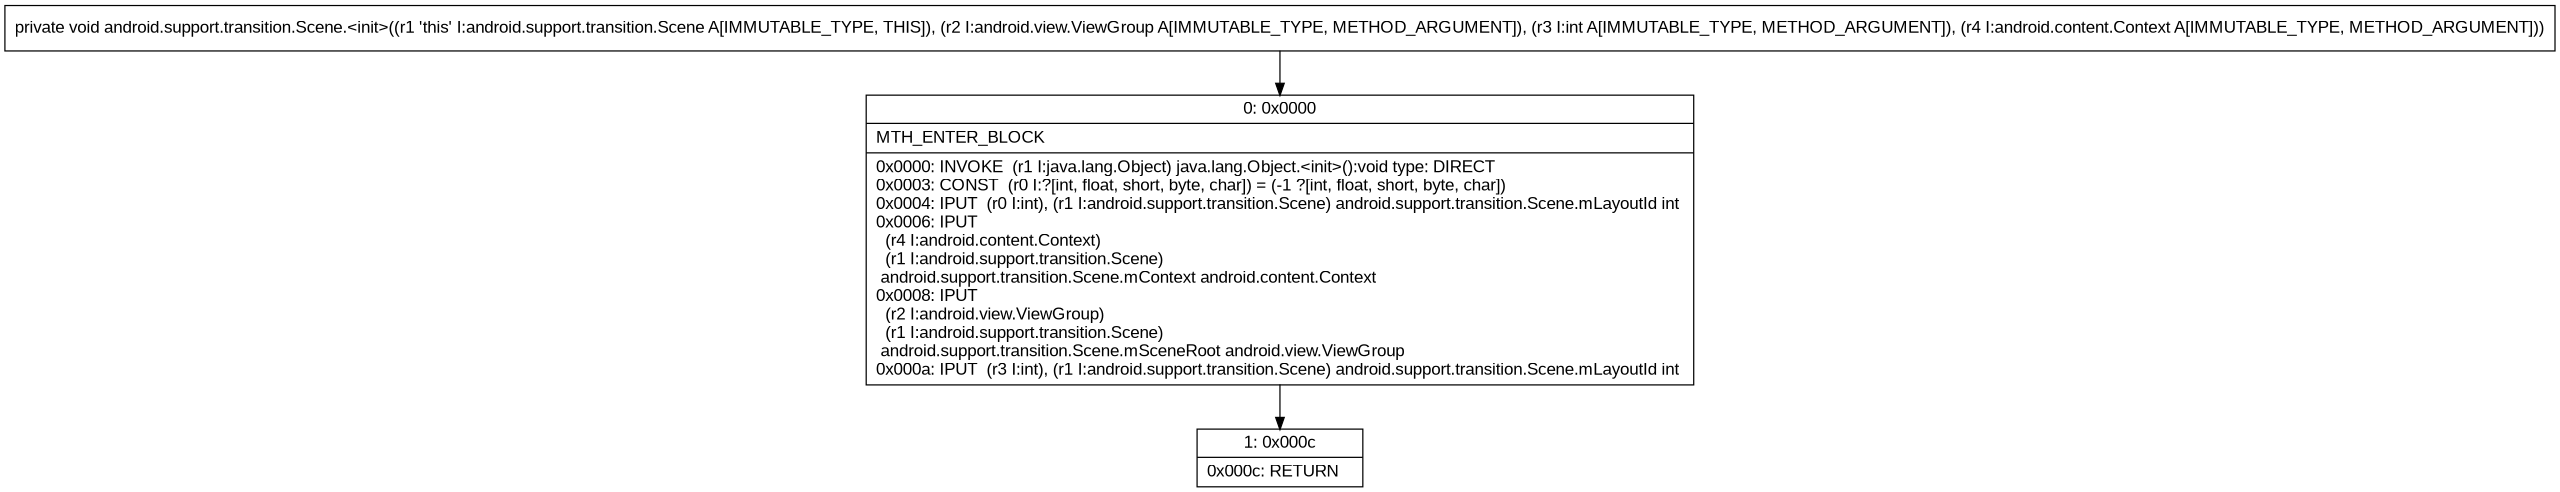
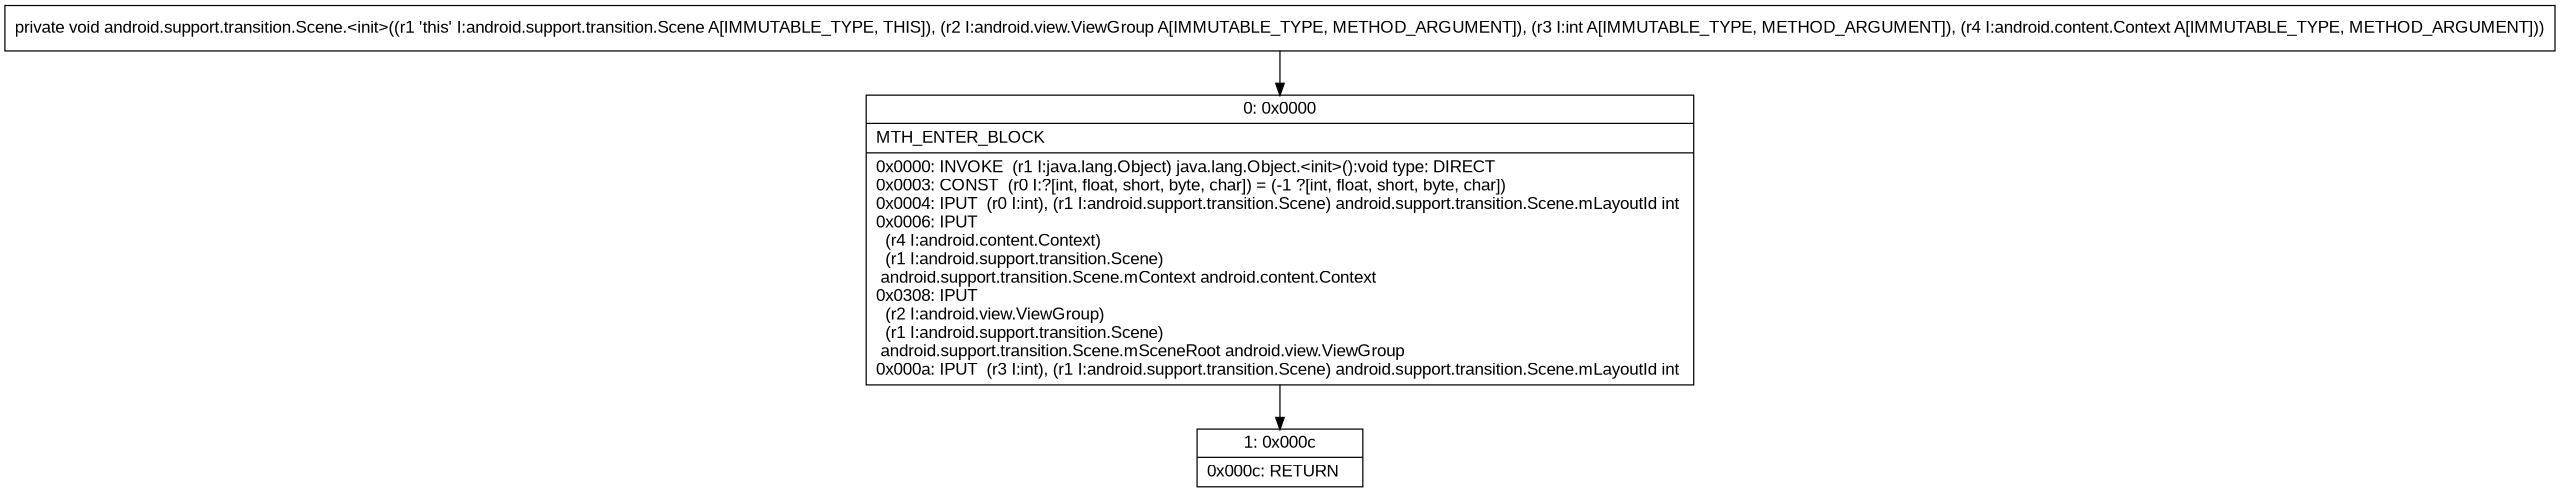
(932, 296) -> (932, 296)
